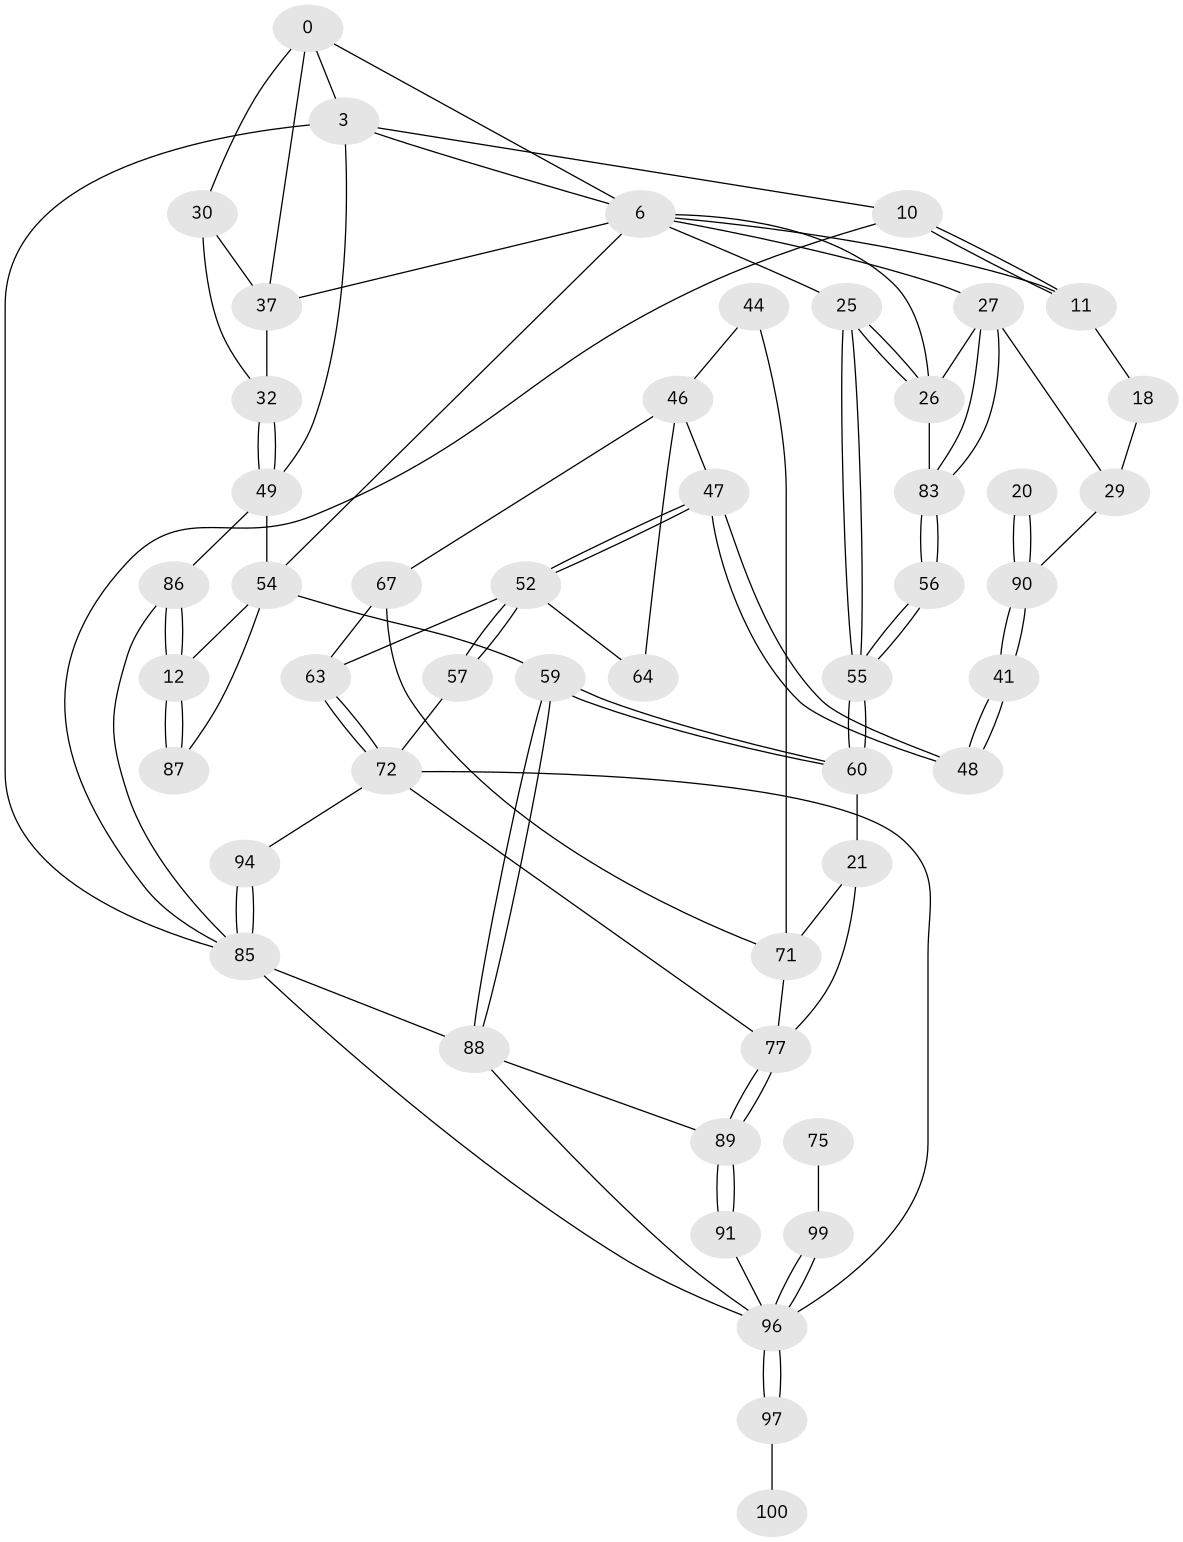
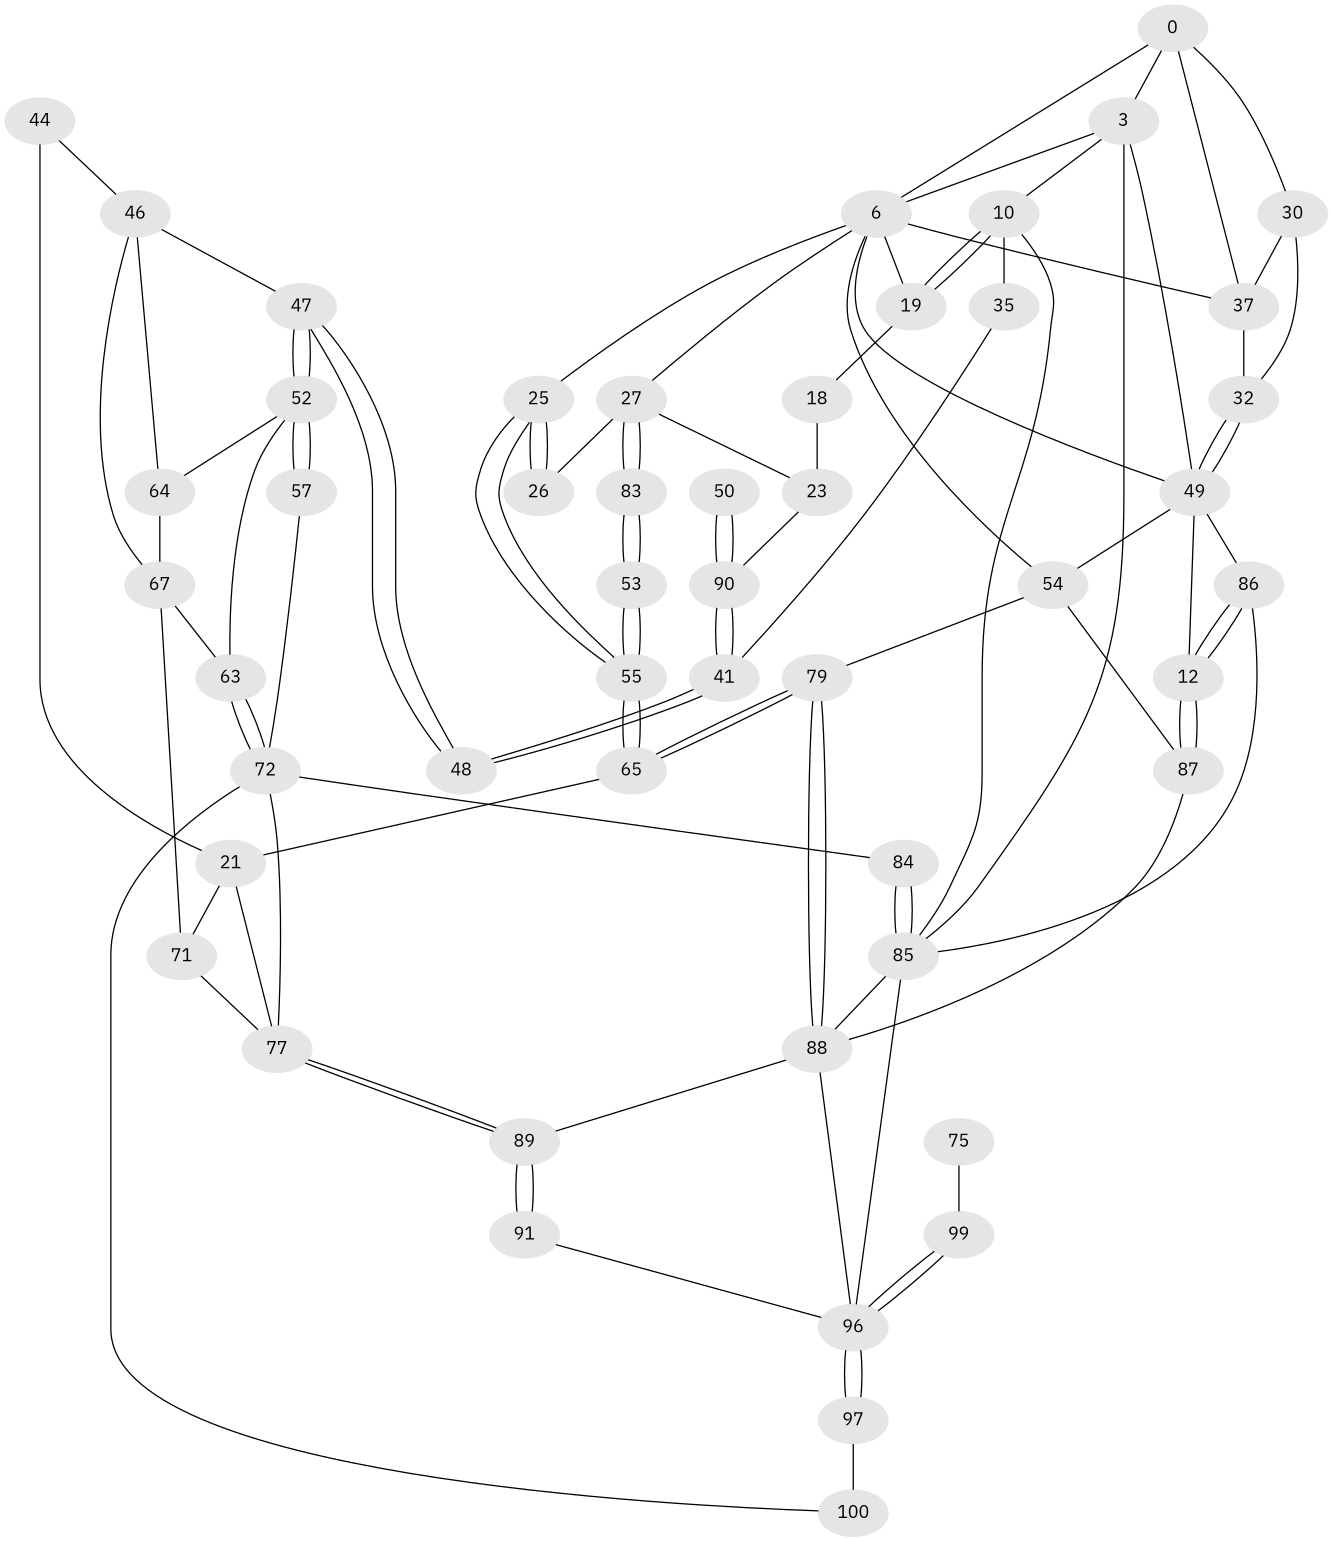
(838, 247) -> (963, 399)
none -> (1004, 307)
(1081, 307) -> (911, 307)
(929, 446) -> none
(1022, 492) -> (724, 492)
(1115, 492) -> (817, 492)
none -> (160, 539)
(929, 585) -> (632, 585)
(786, 630) -> (40, 536)
(221, 631) -> (1192, 585)
(550, 678) -> (817, 678)
(857, 771) -> (632, 771)
(917, 856) -> (158, 1393)
(245, 864) -> (904, 864)
none -> (1048, 955)
